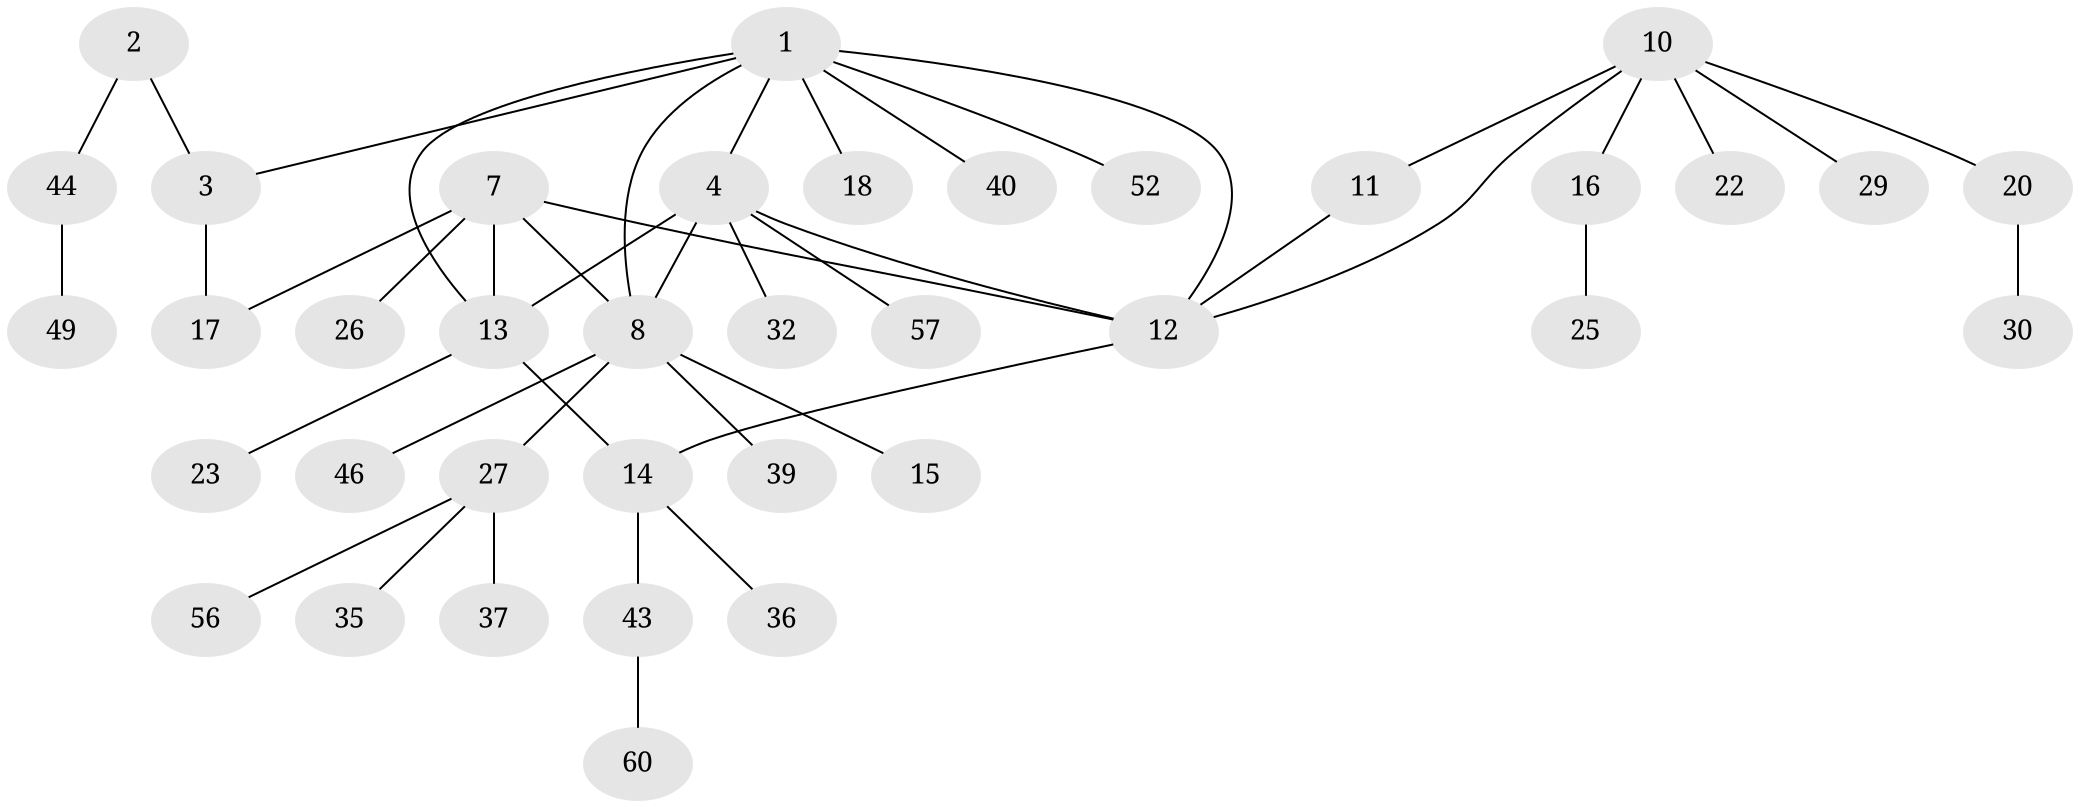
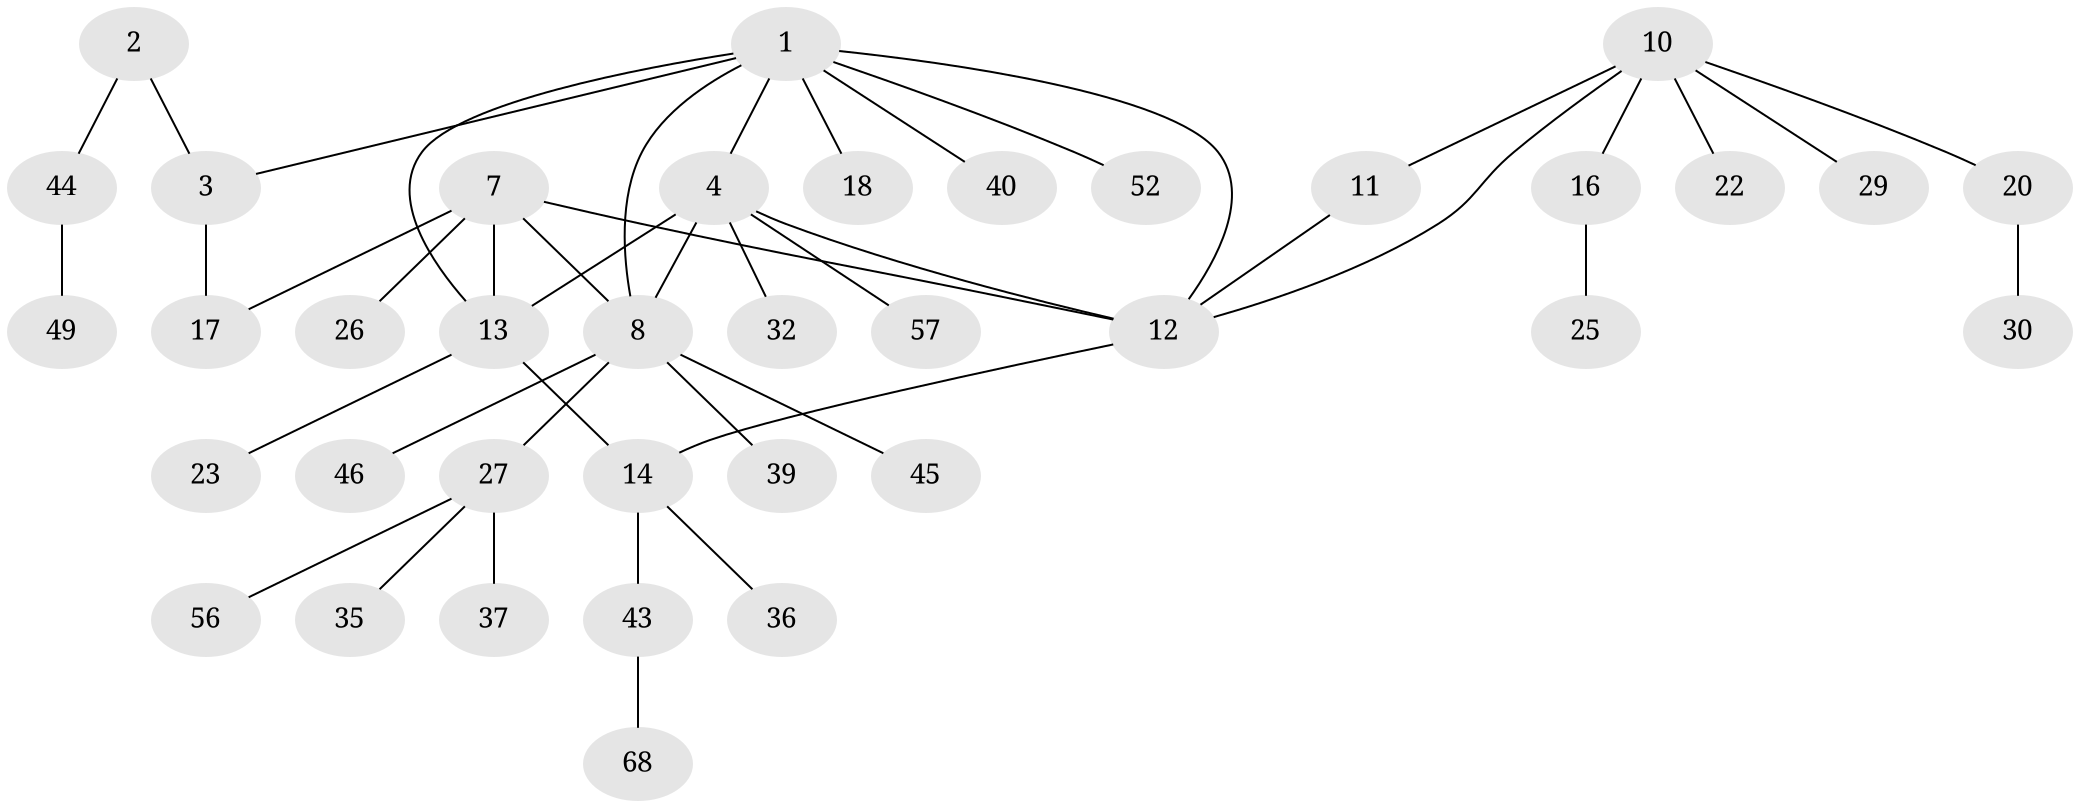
(926, 476) -> (926, 476)
(638, 764) -> (638, 764)
